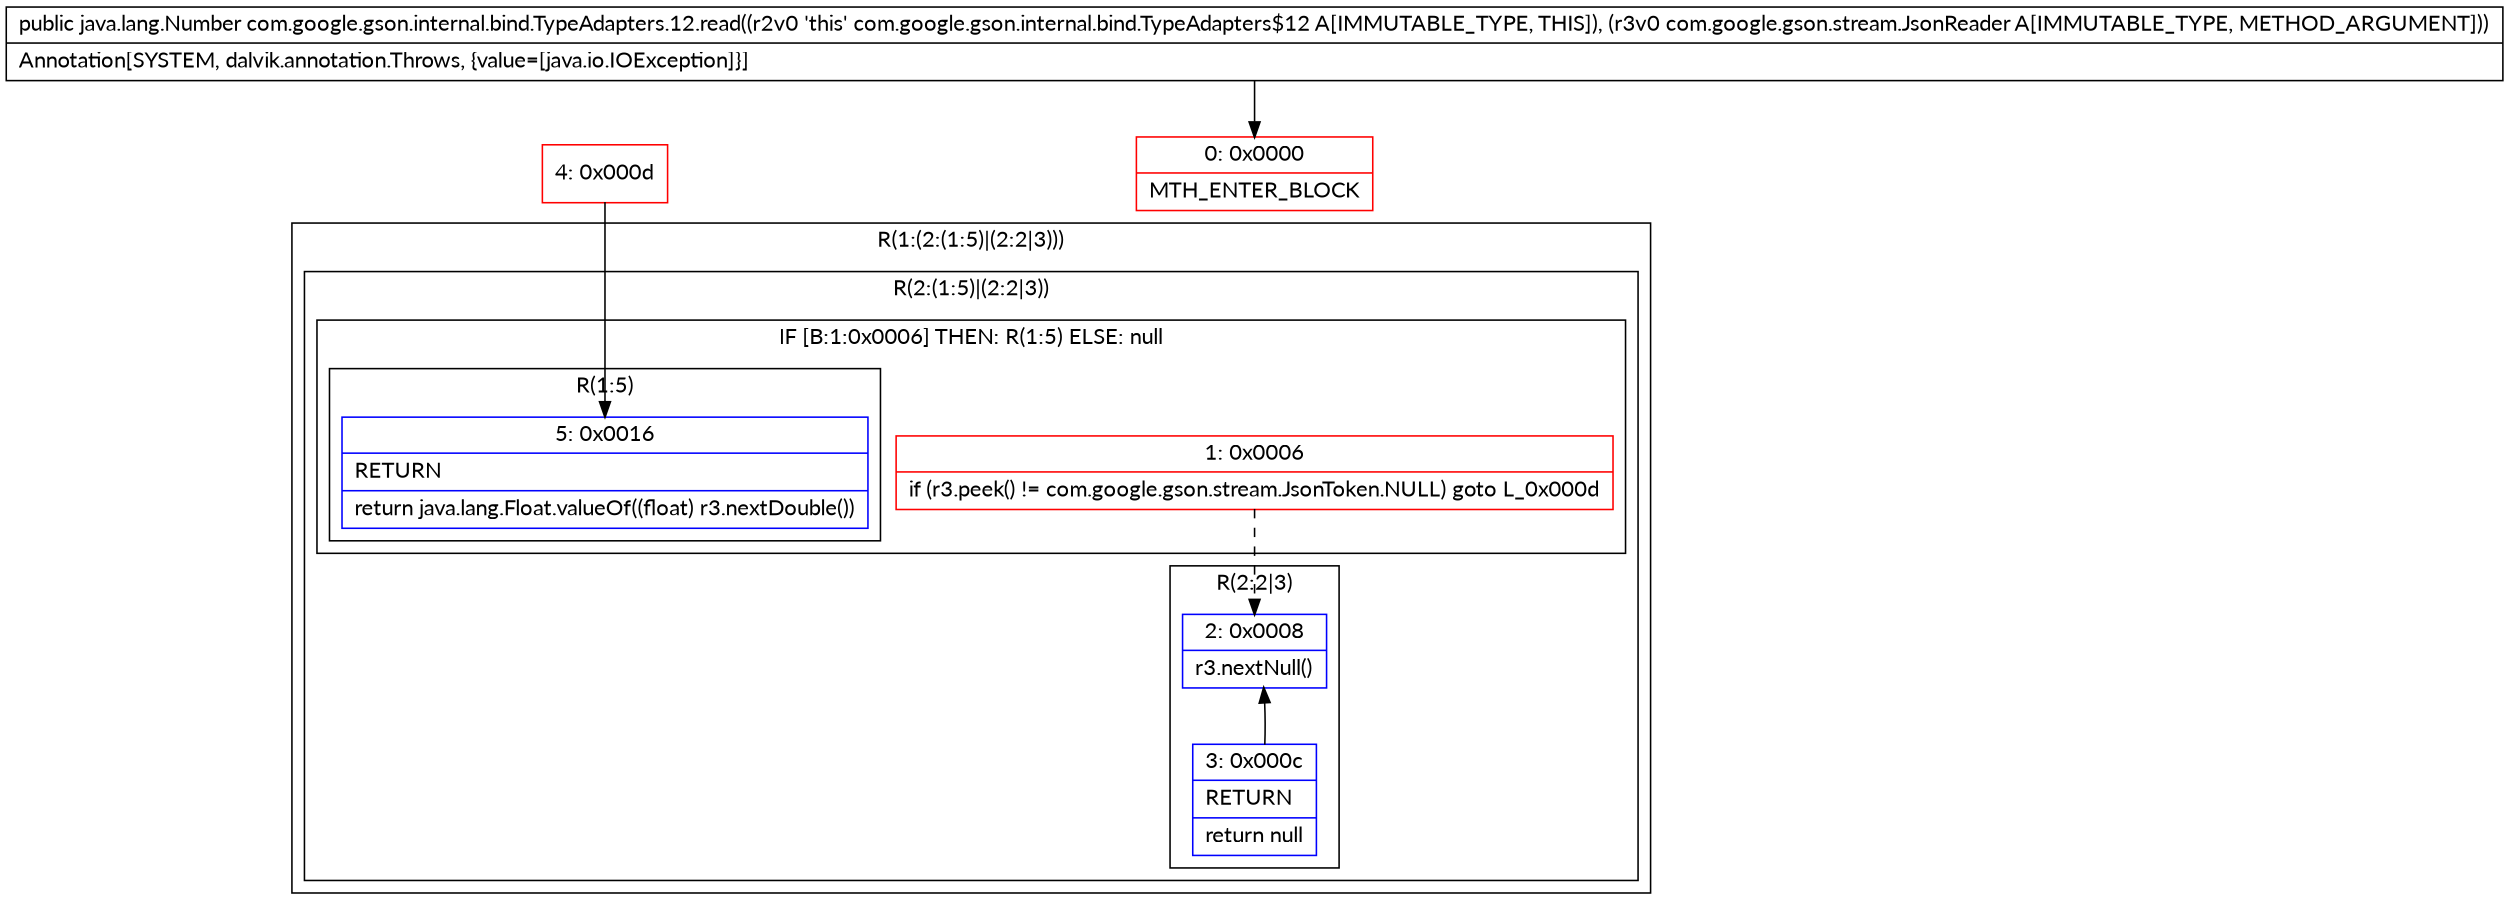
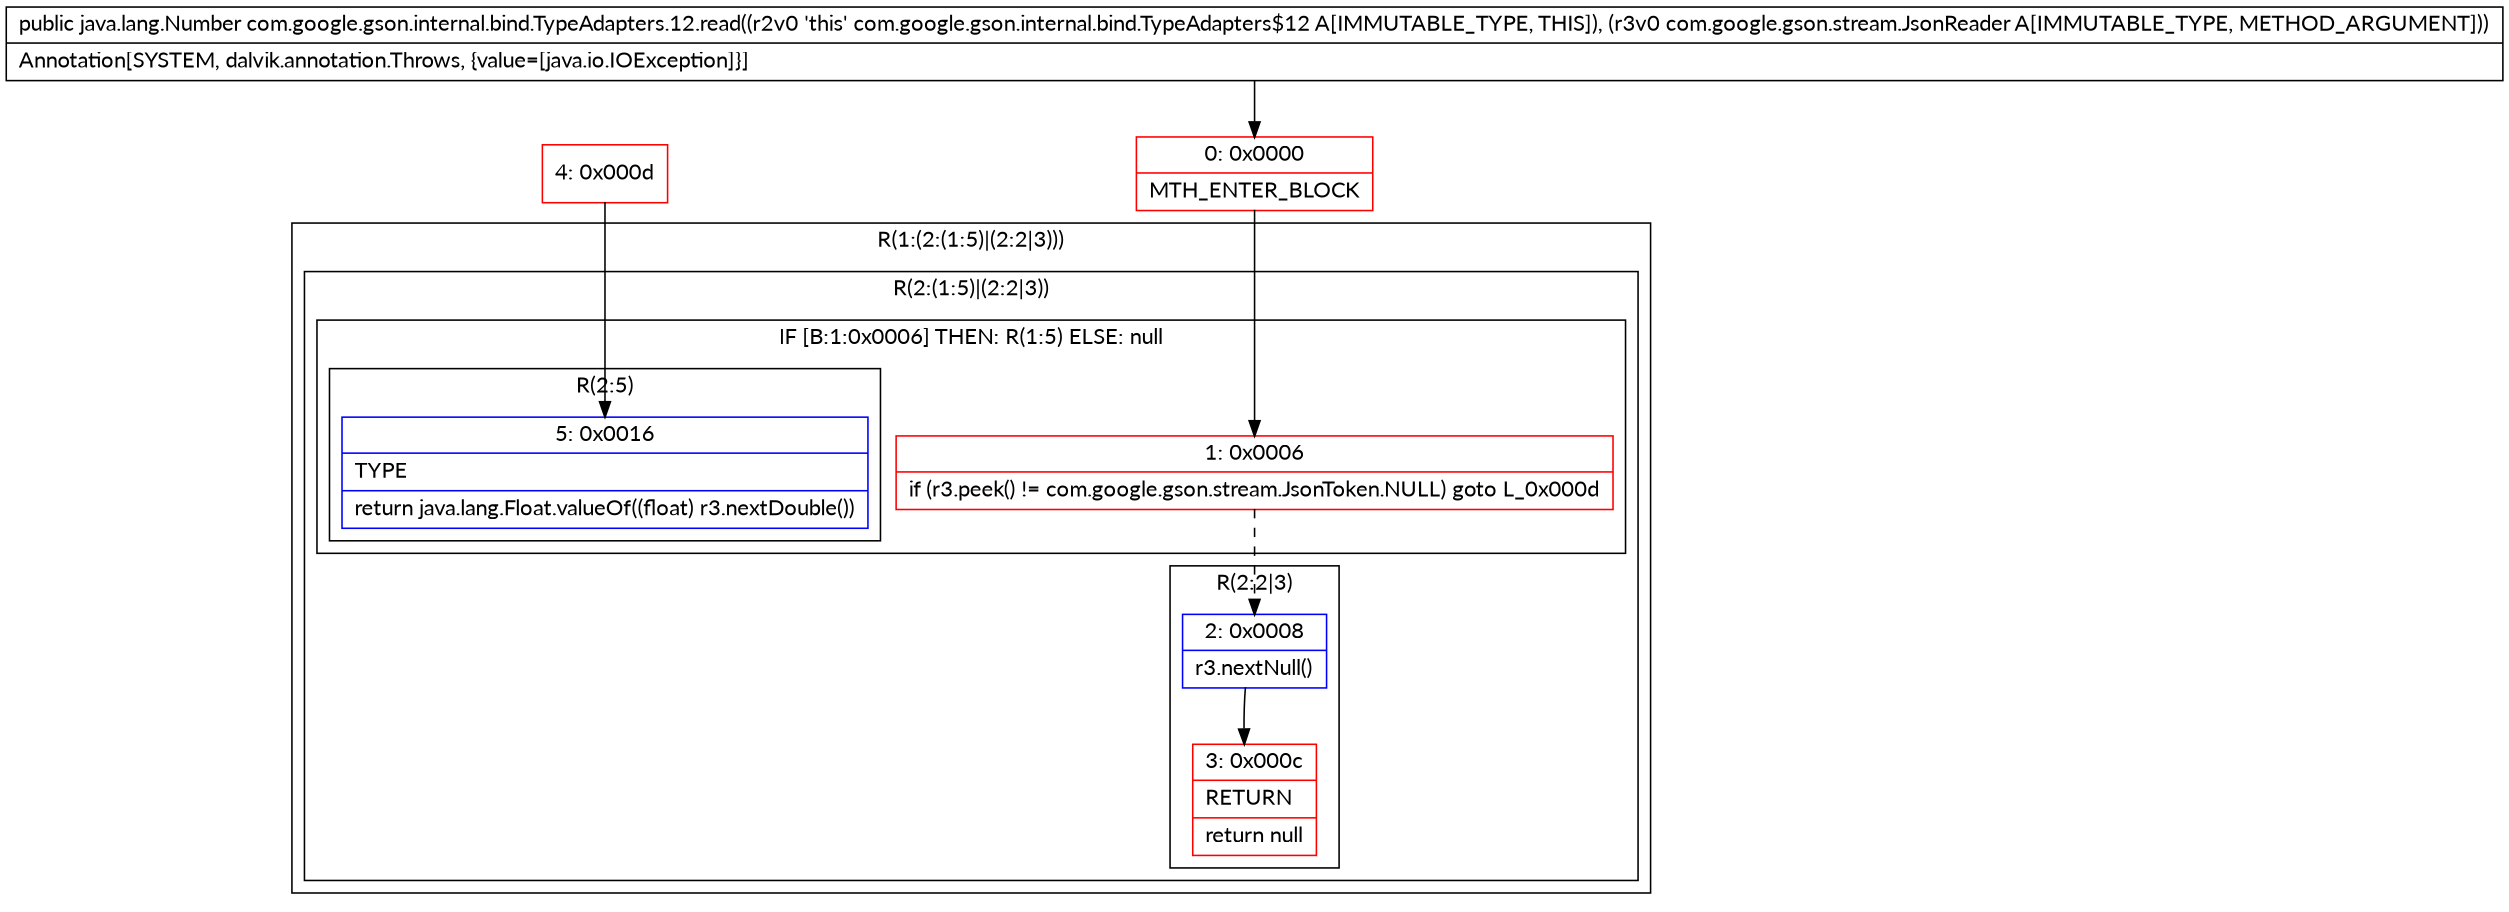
none -> (1255, 310)
(605, 387) -> (605, 387)
(398, 471) -> (381, 471)
(1265, 724) -> (1244, 708)
(1255, 800) -> (1255, 800)
